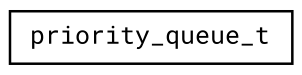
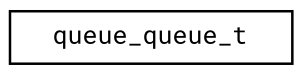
(151, 37) -> (151, 37)
